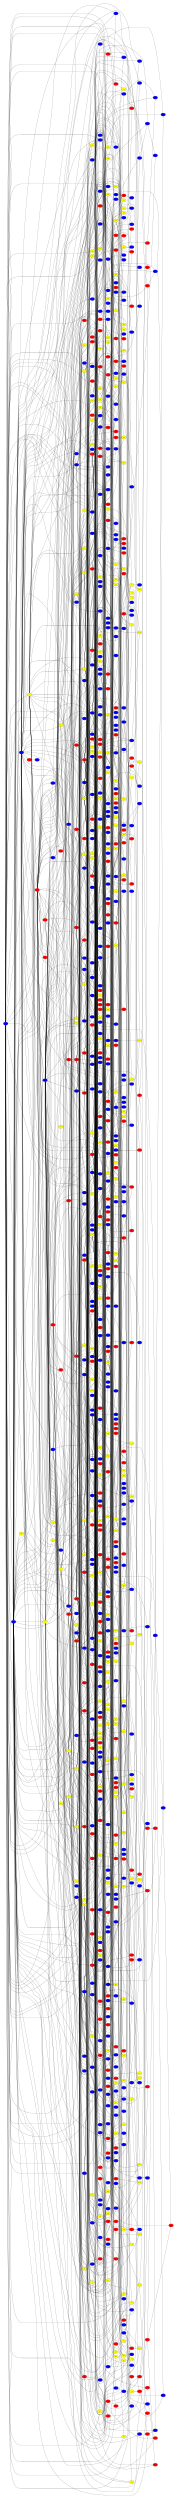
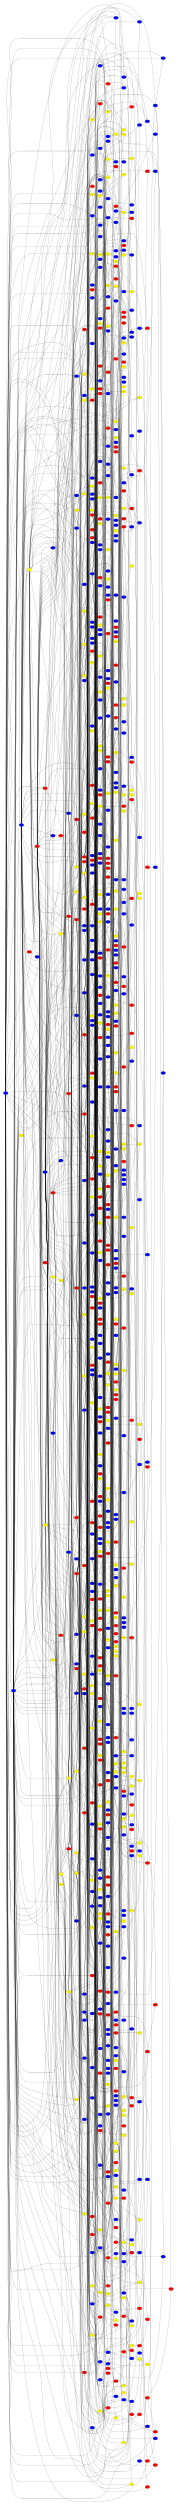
none -> (124, 811)
none -> (116, 1618)
none -> (147, 2364)
